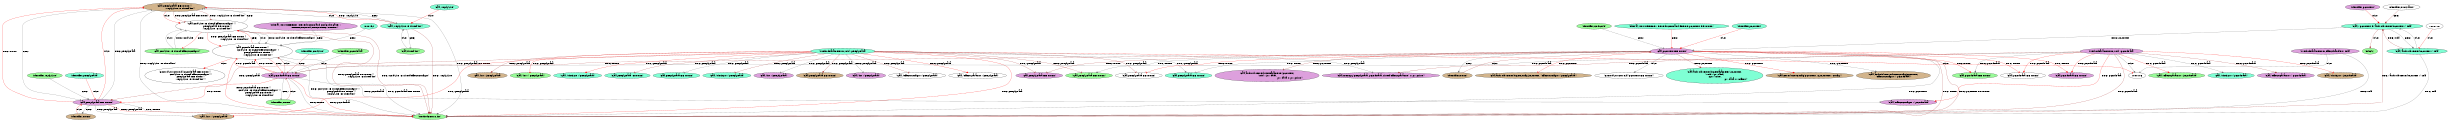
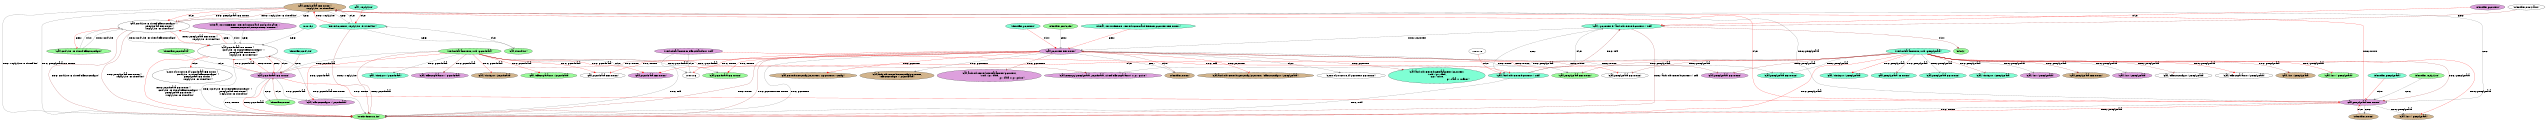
(405, 26) -> (353, 26)
(2112, 51) -> (470, 51)
none -> (1115, 61)
